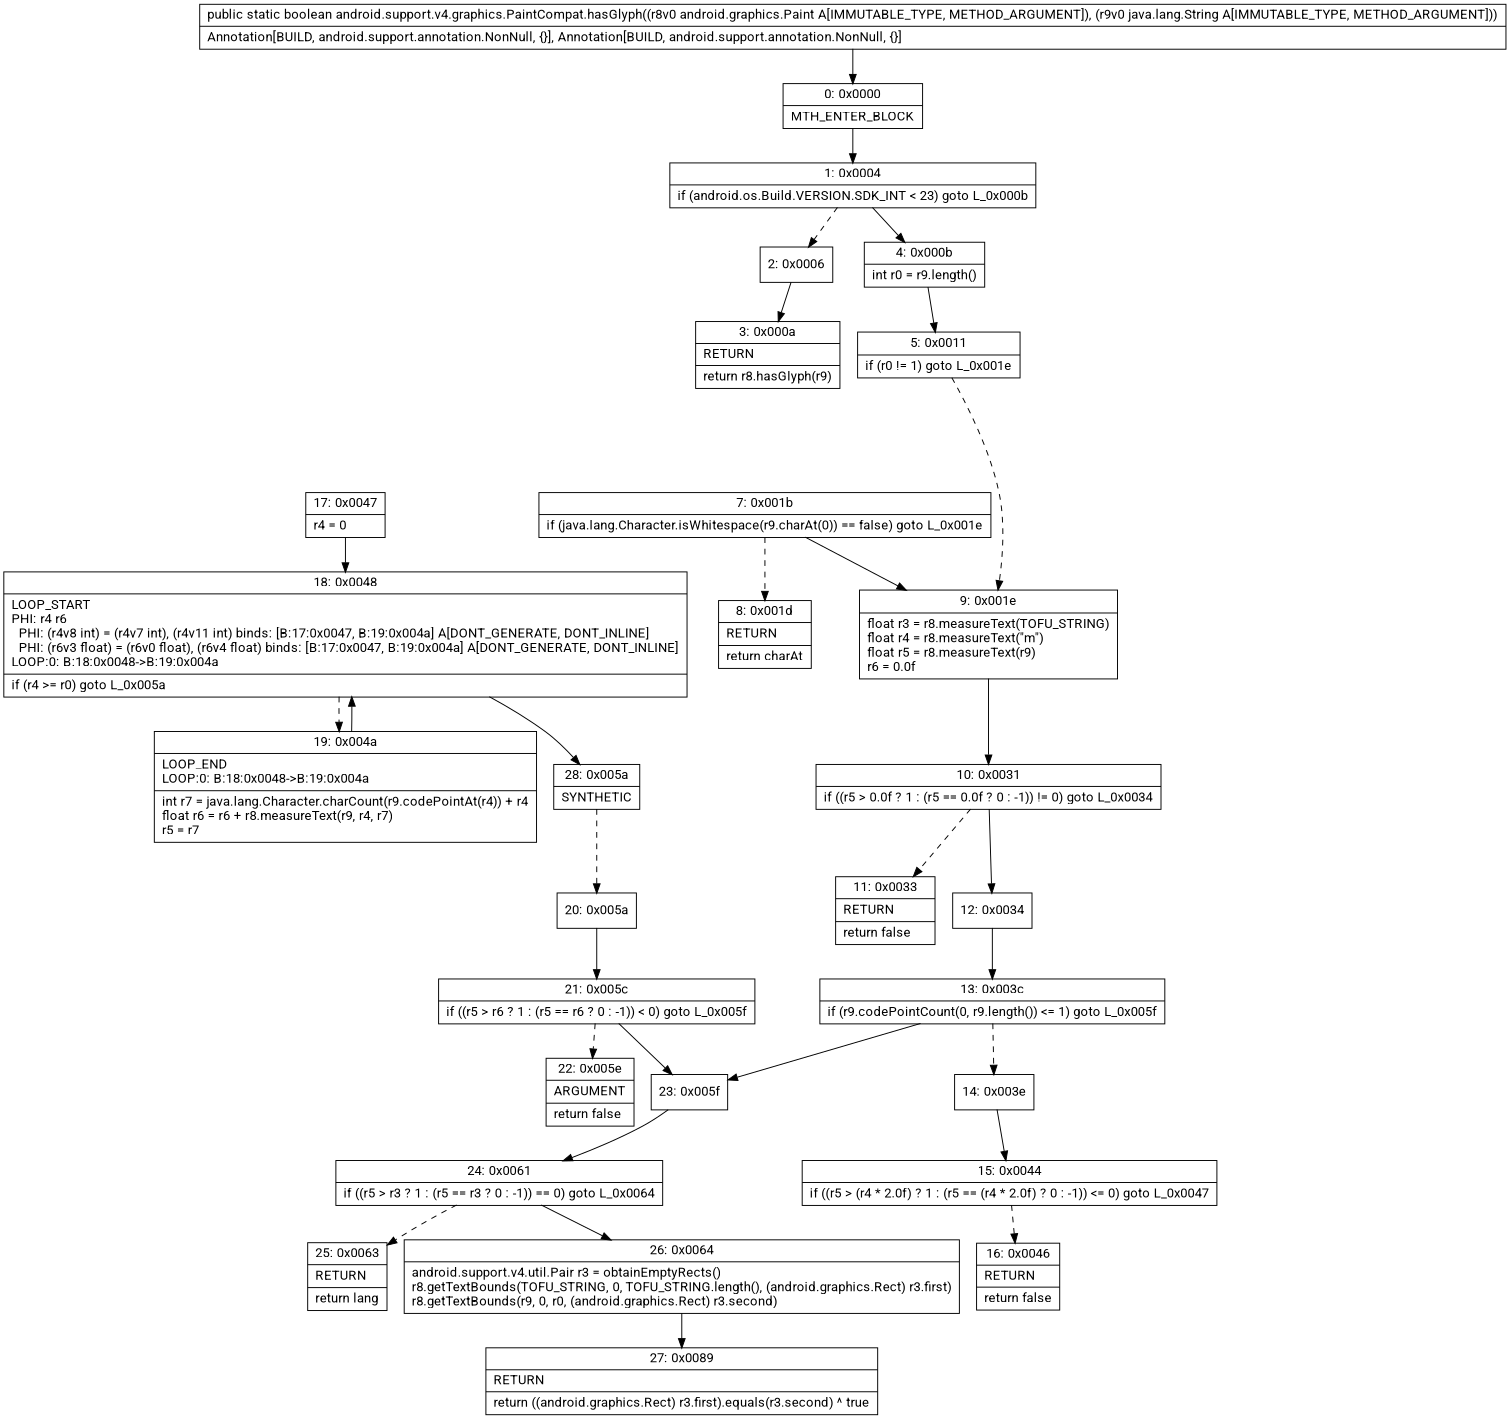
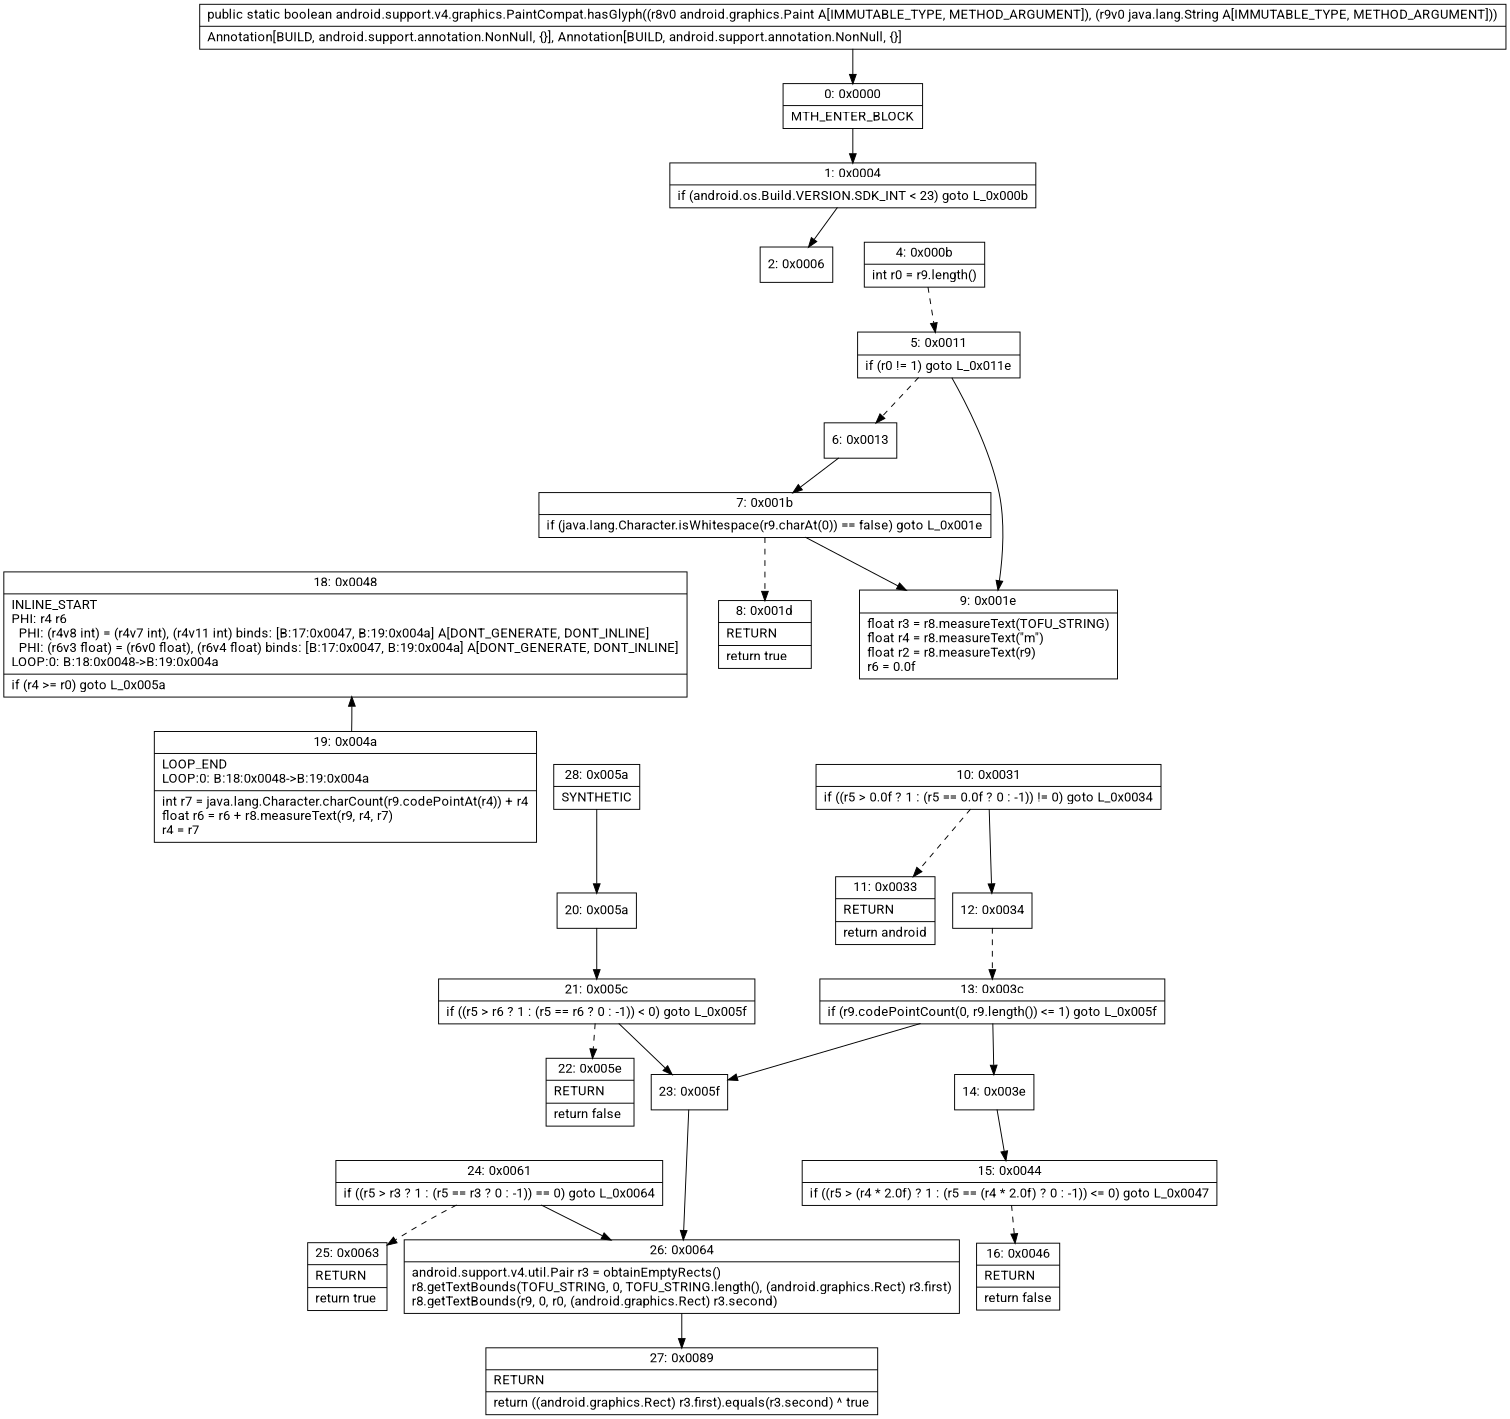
(885, 221) -> none
(826, 223) -> (826, 223)
(931, 305) -> (931, 305)
(768, 355) -> none
(939, 366) -> (939, 366)
none -> (860, 441)
(995, 475) -> (995, 475)
(345, 515) -> none
(51, 605) -> (55, 605)
(952, 653) -> (952, 653)
(765, 656) -> (757, 656)
(339, 709) -> none
(989, 717) -> none
(534, 724) -> none
(181, 830) -> (181, 830)
(597, 846) -> (597, 846)
(877, 933) -> (885, 933)
(992, 949) -> (992, 949)
(993, 1044) -> (993, 1044)
(590, 1091) -> (580, 1091)
(622, 1137) -> (686, 1170)
(347, 1299) -> (346, 1299)
